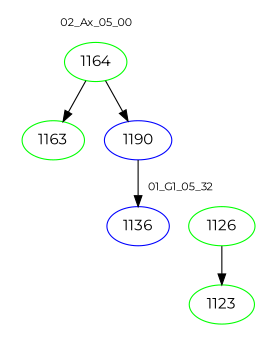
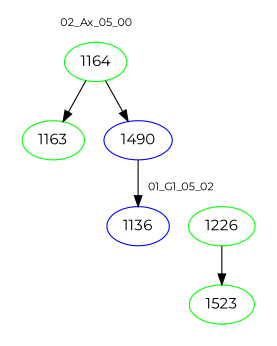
(138, 140) -> (138, 140)
(181, 188) -> (181, 188)
(222, 226) -> (222, 226)
(222, 304) -> (222, 304)
